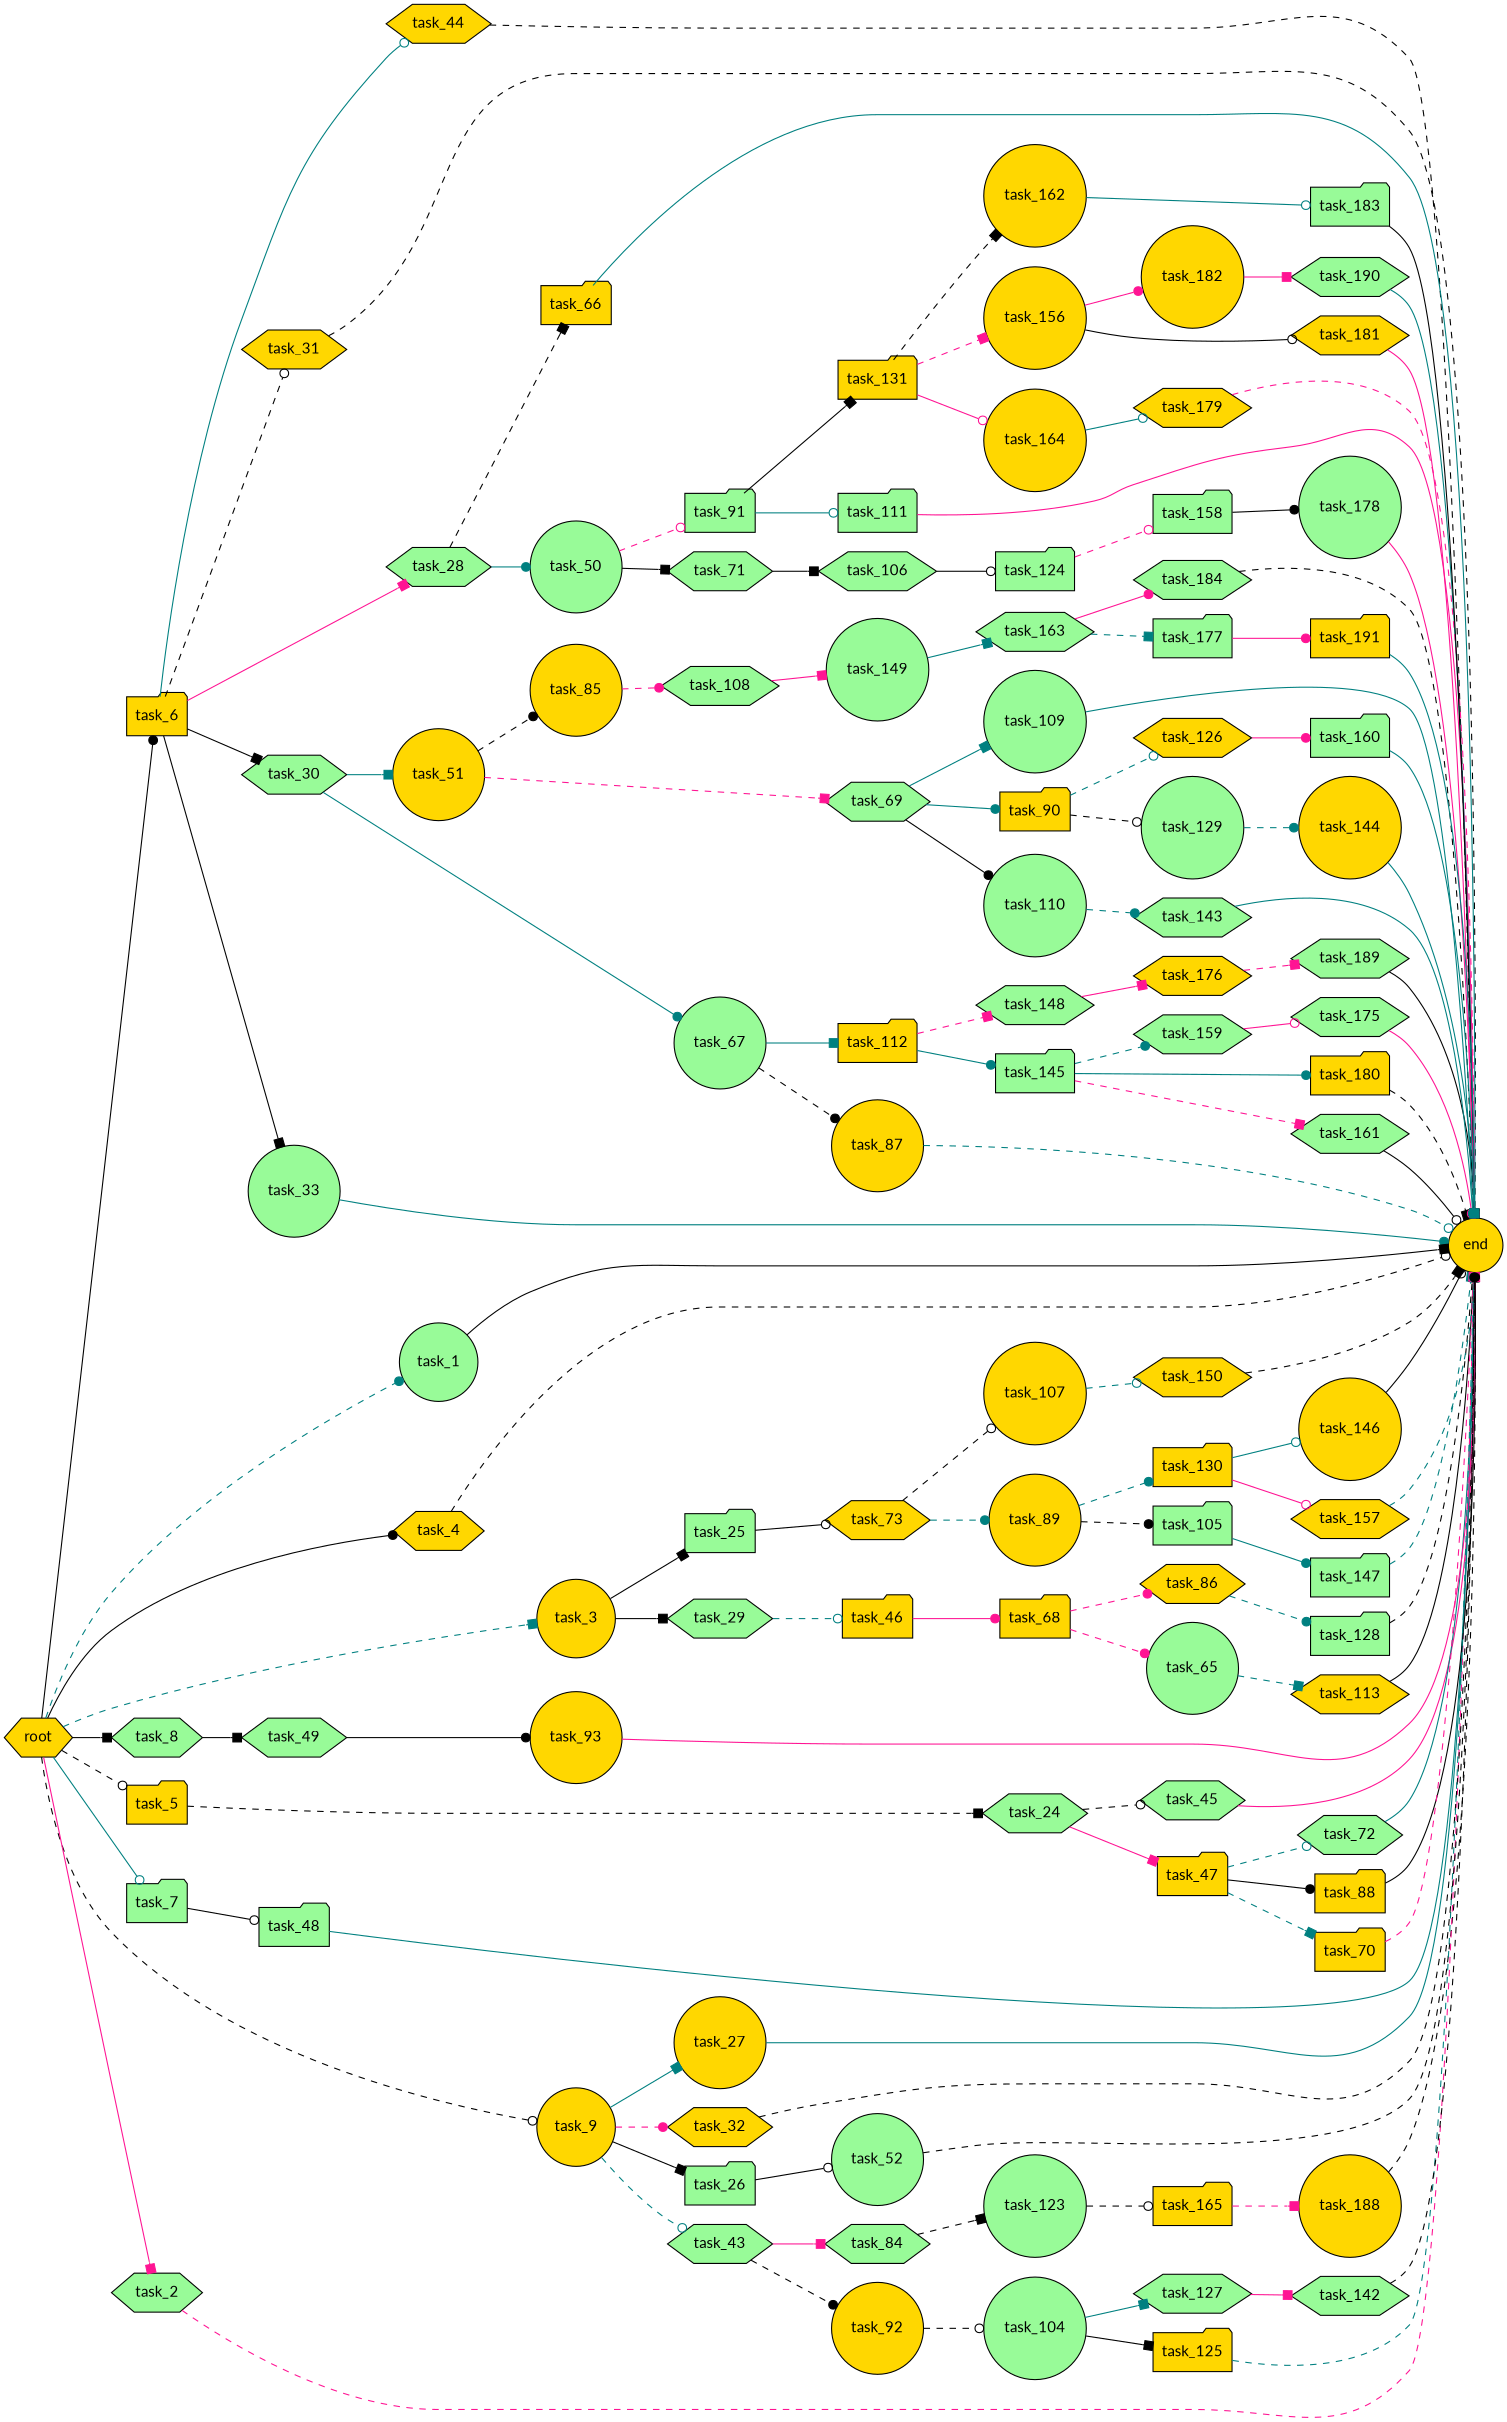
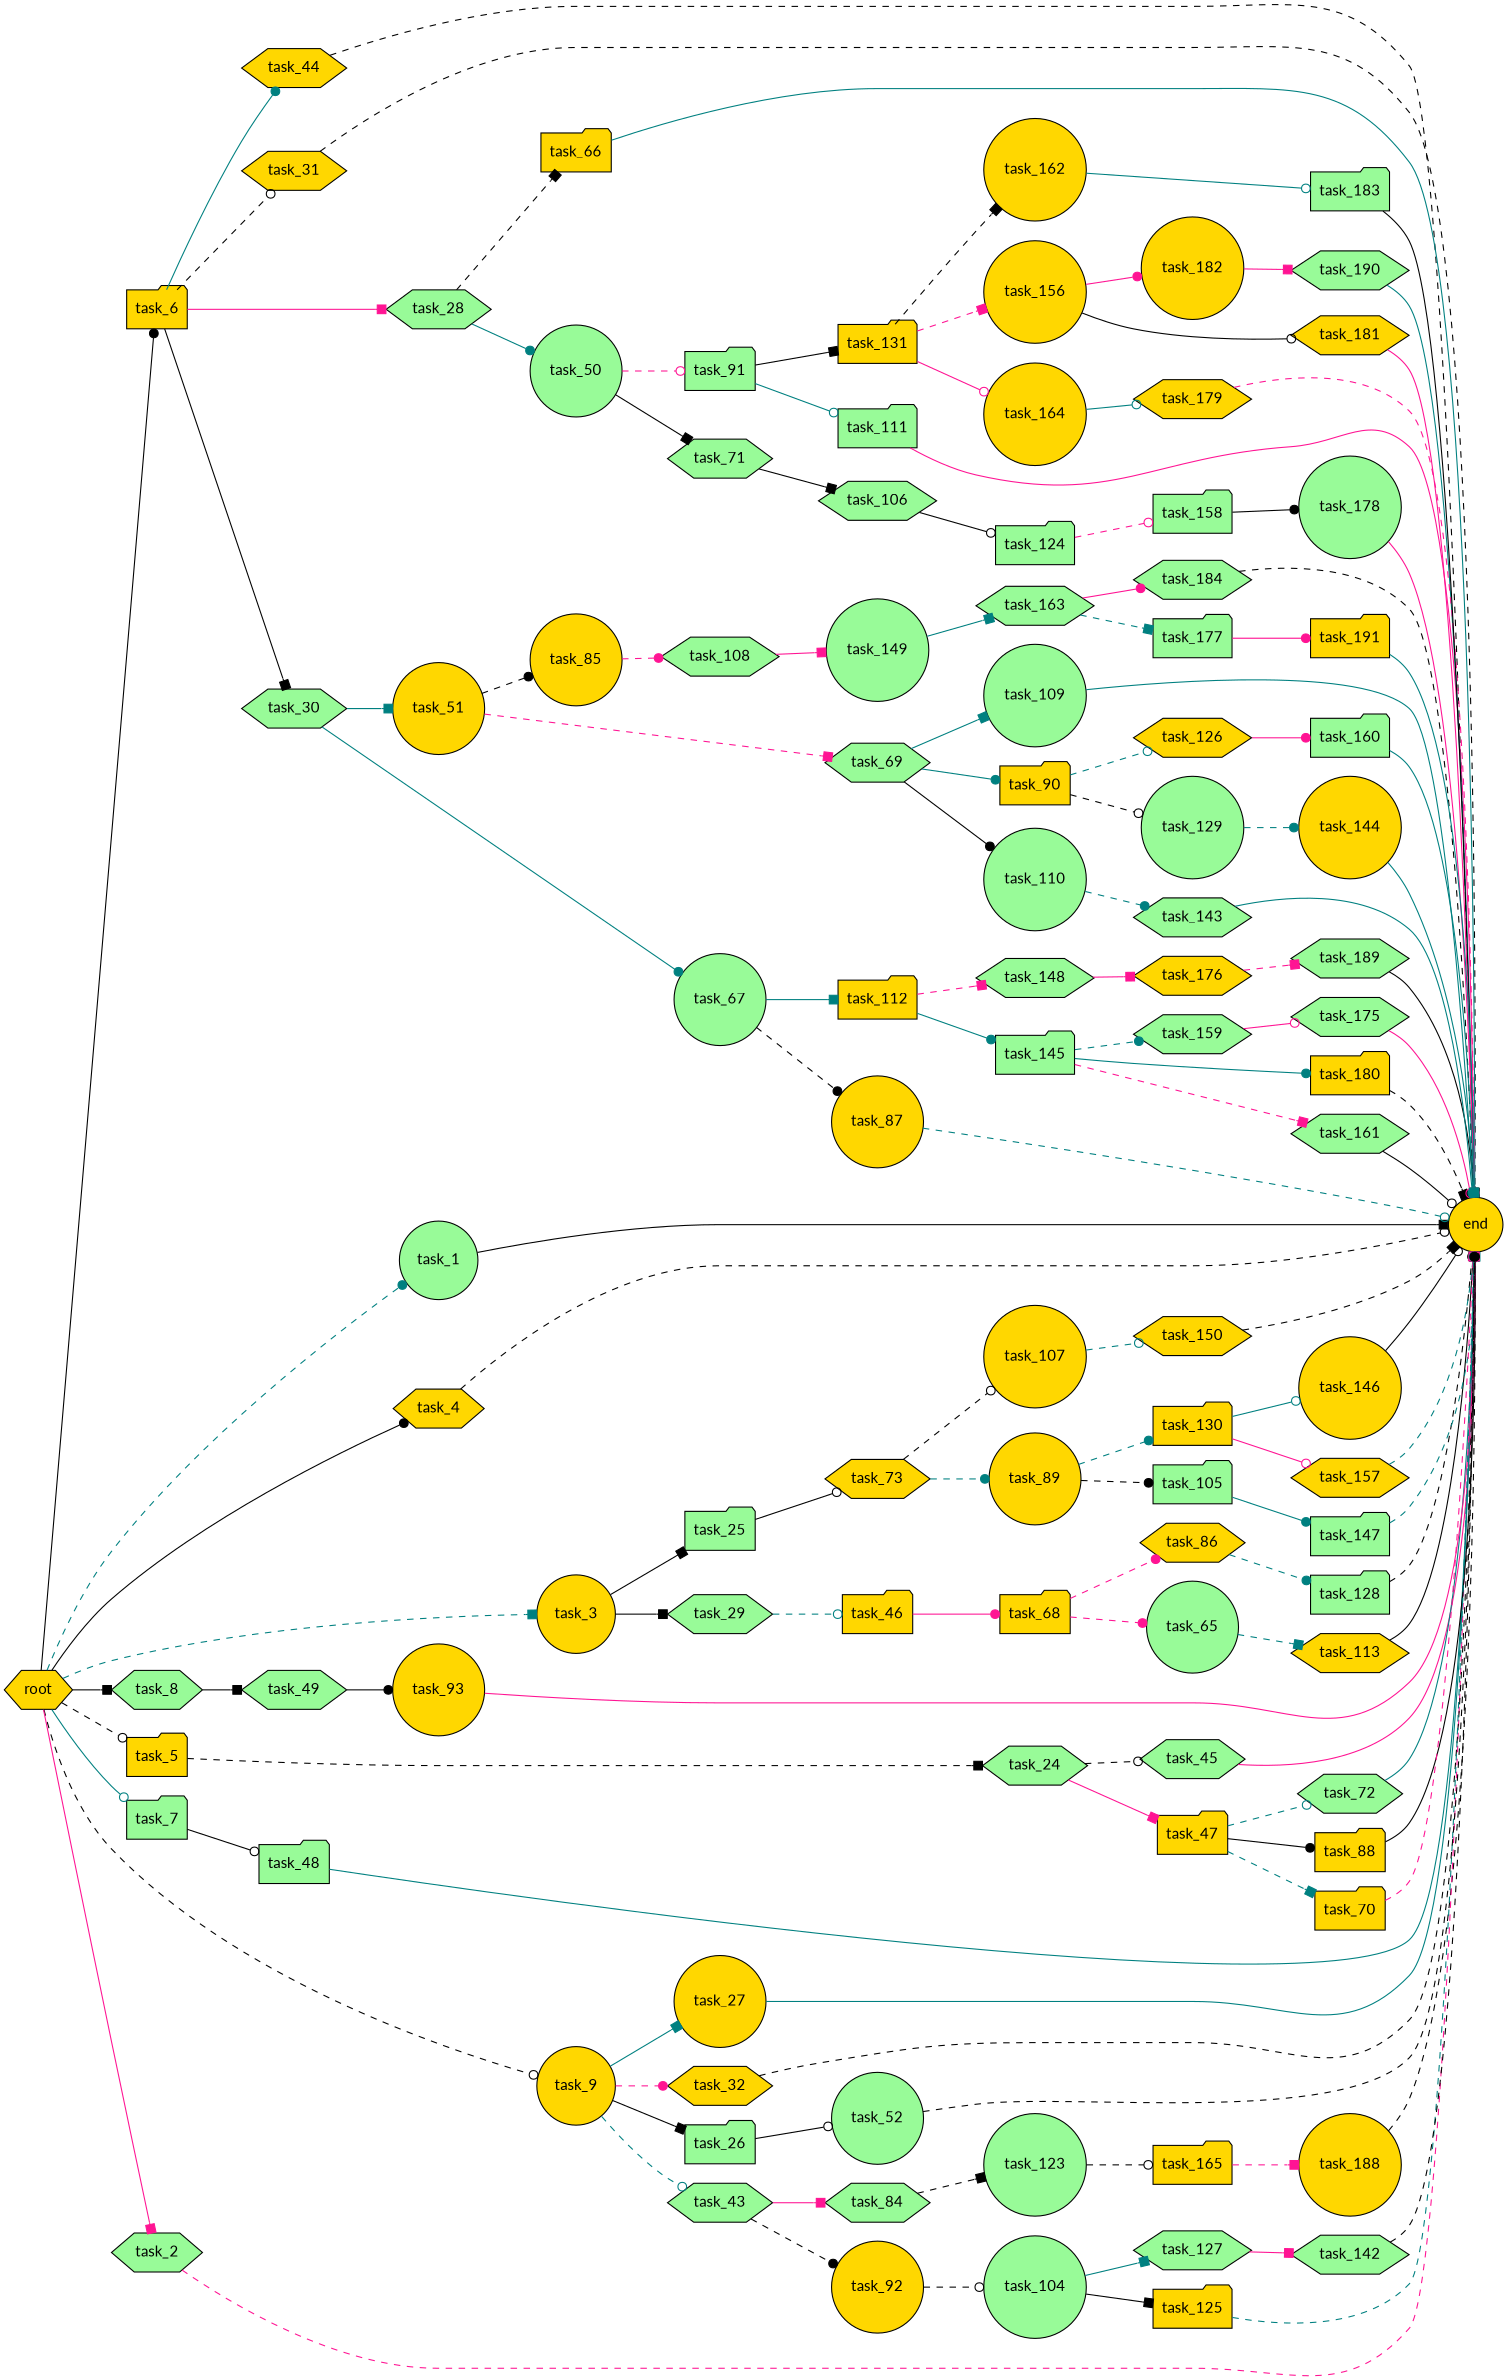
(231, 351) -> (215, 190)
(294, 1191) -> none
